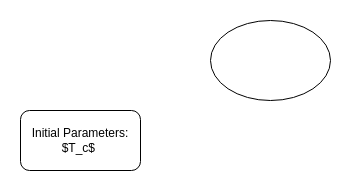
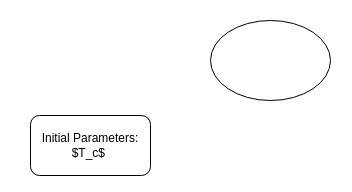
(81, 141) -> (91, 146)
